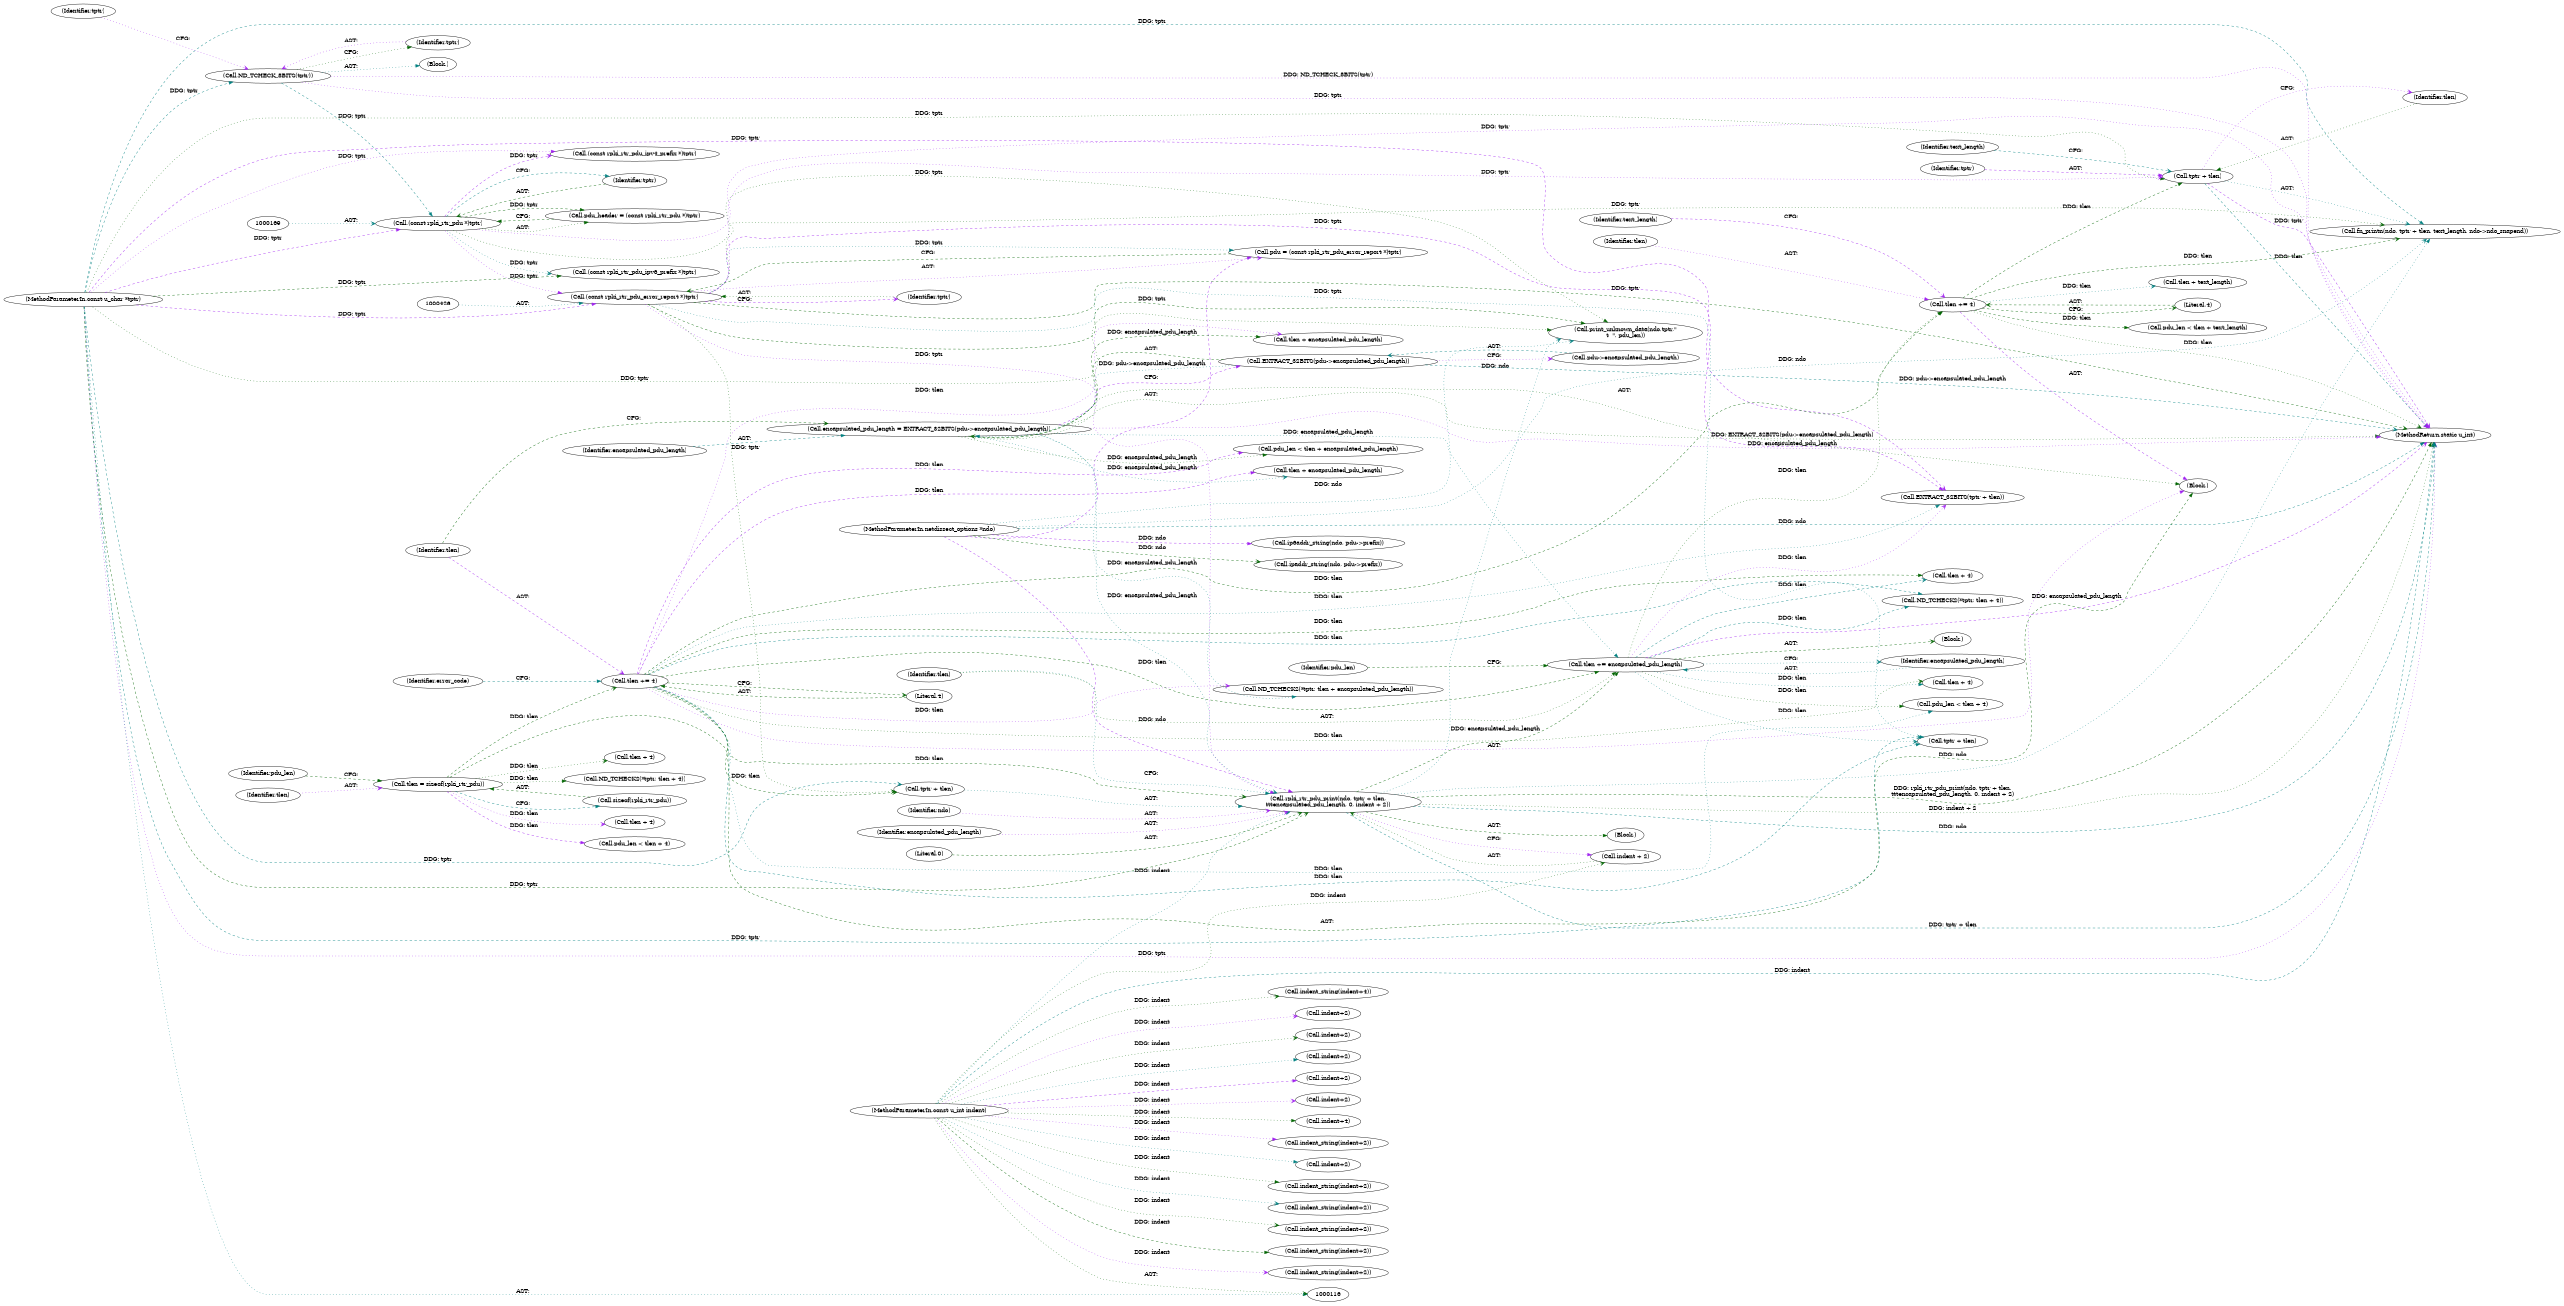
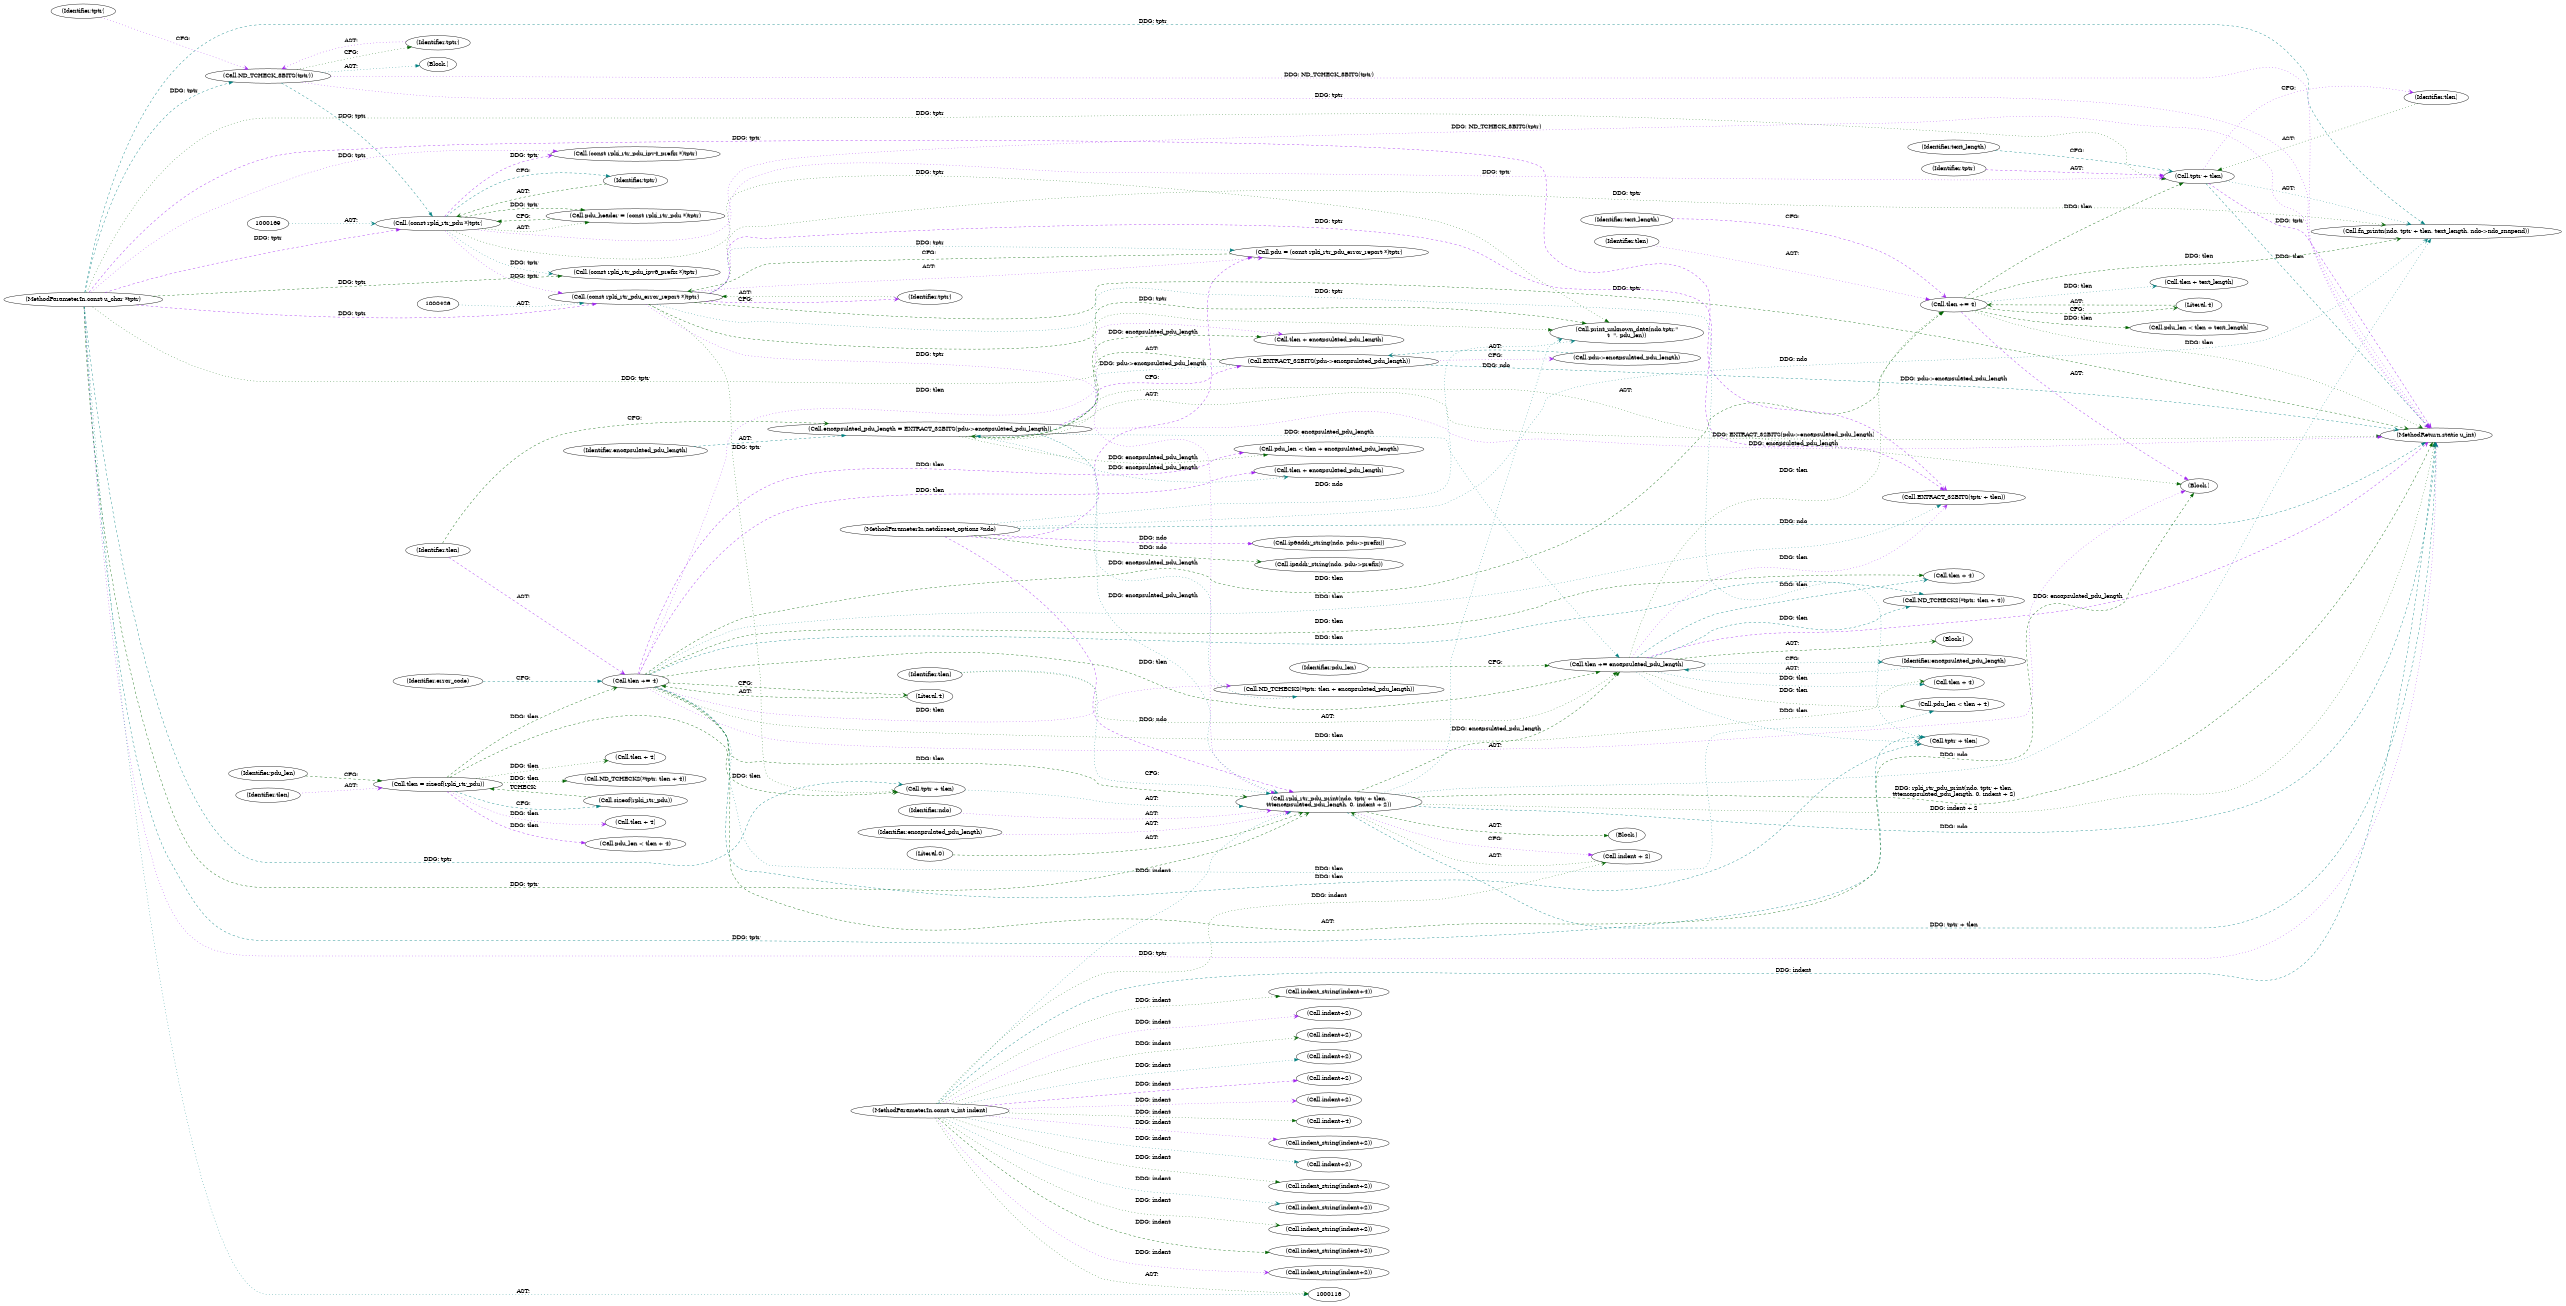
(1495, 127) -> (1496, 127)
(524, 787) -> (524, 787)
(1097, 1018) -> (1098, 1018)
